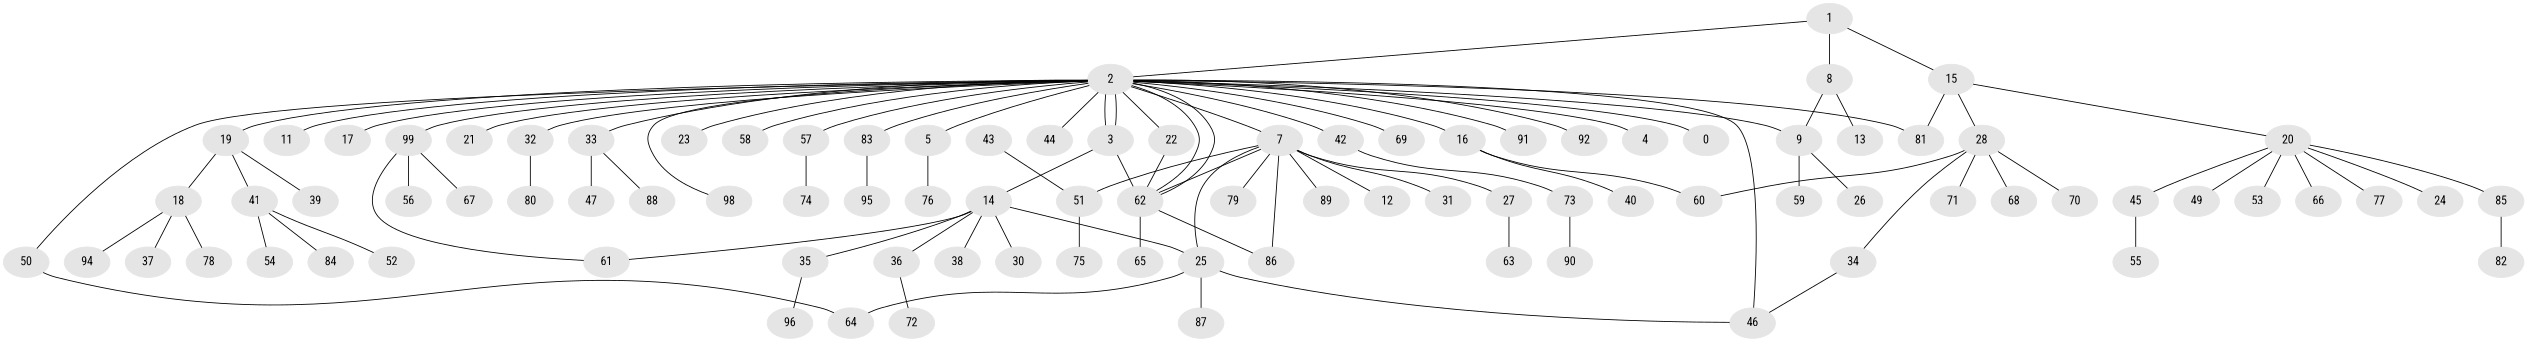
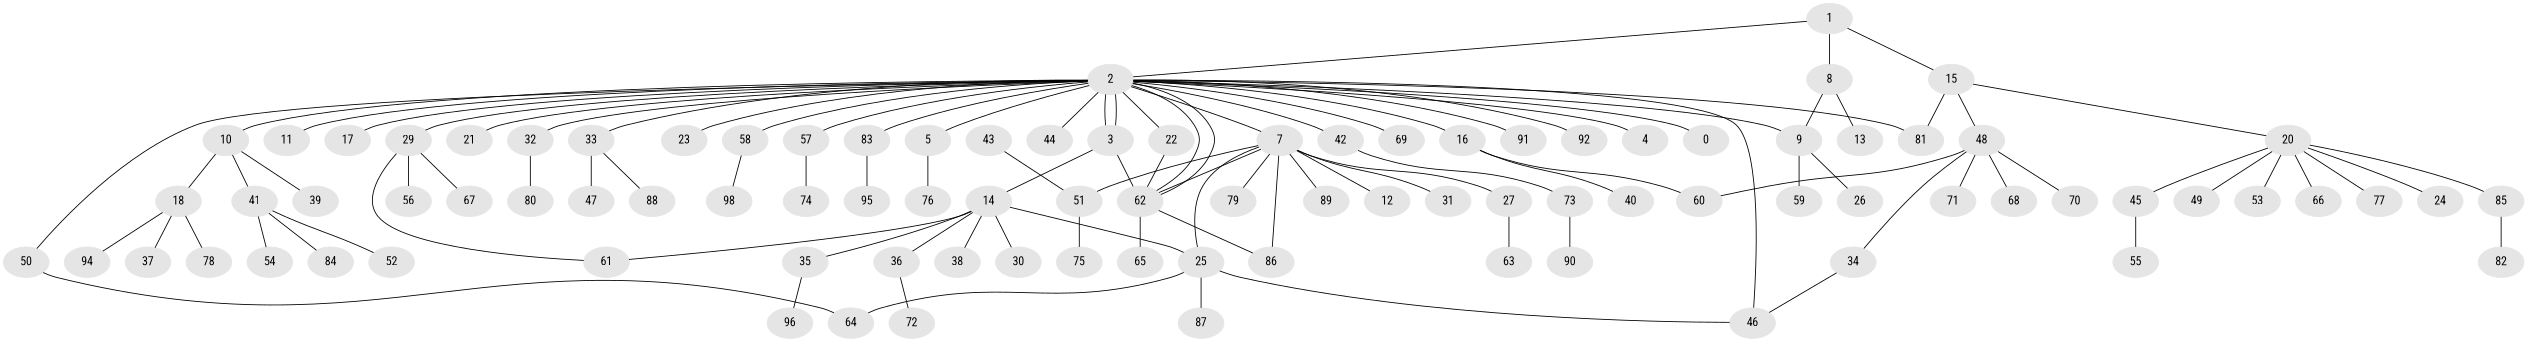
(818, 94) -> (737, 171)
(226, 140) -> (226, 140)
(409, 140) -> (409, 140)
(1982, 140) -> (1982, 140)
